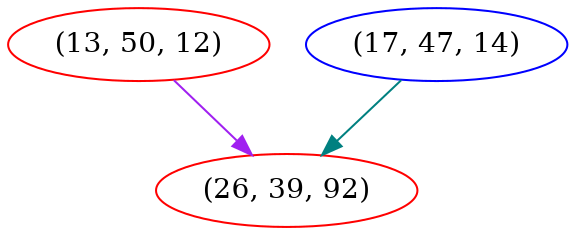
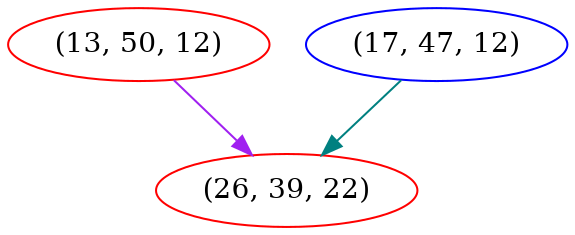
(437, 45) -> (437, 45)
(287, 190) -> (287, 190)
